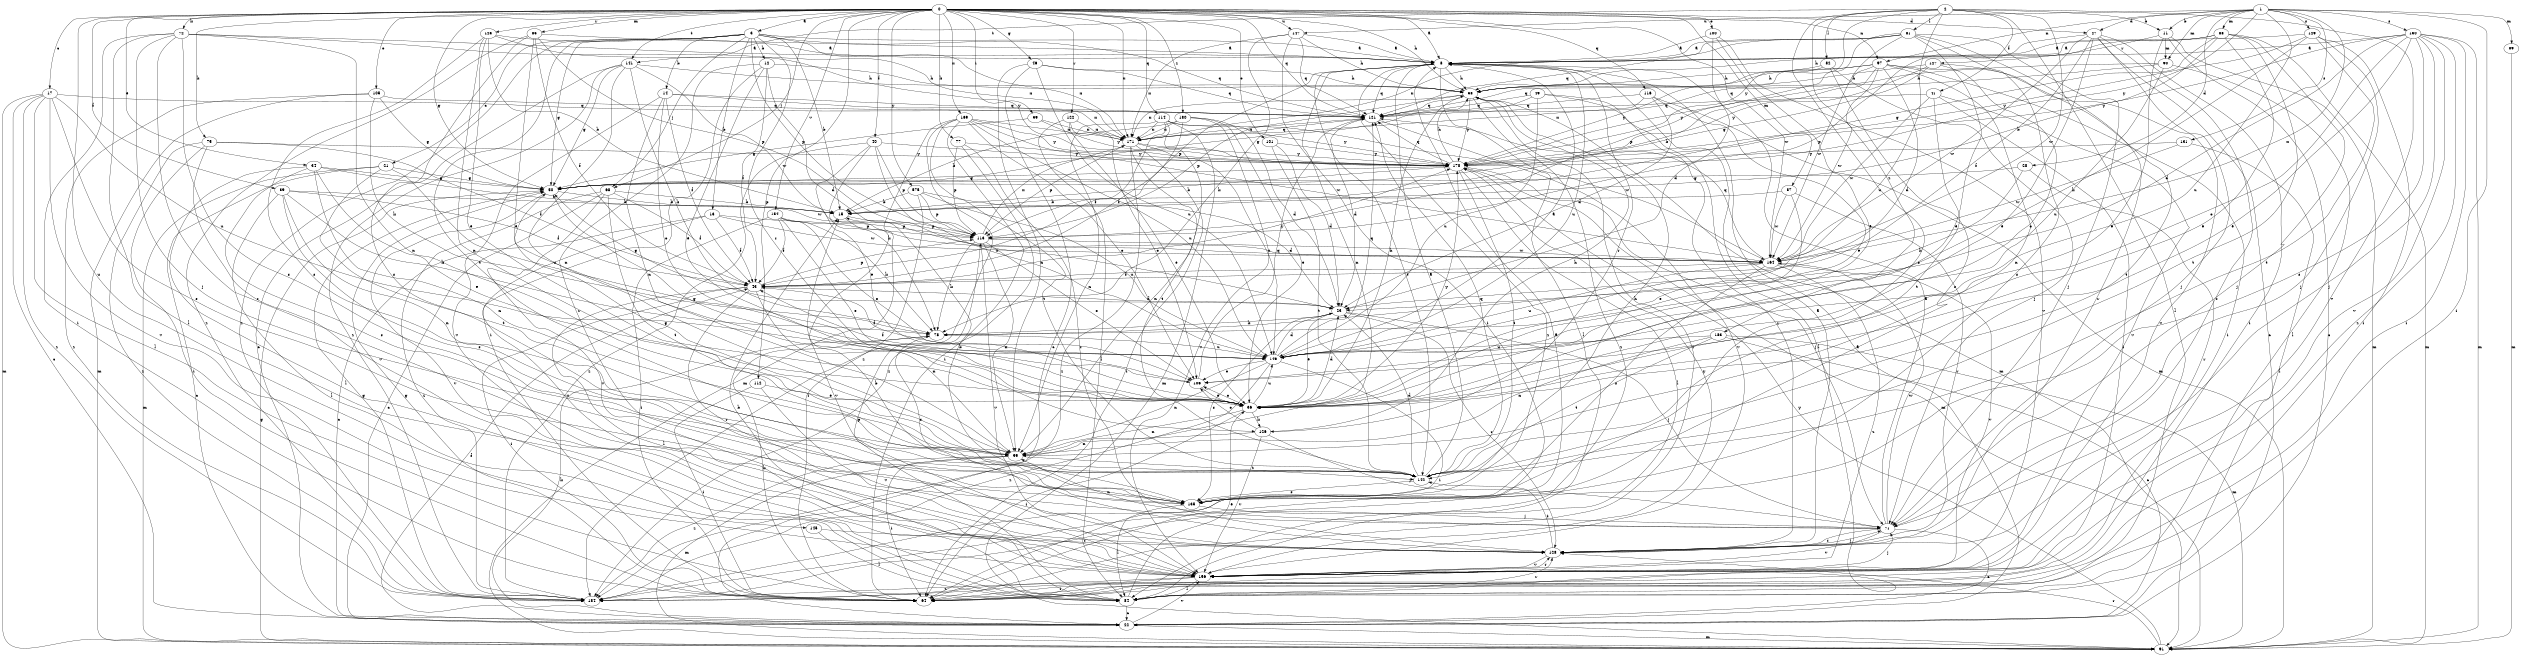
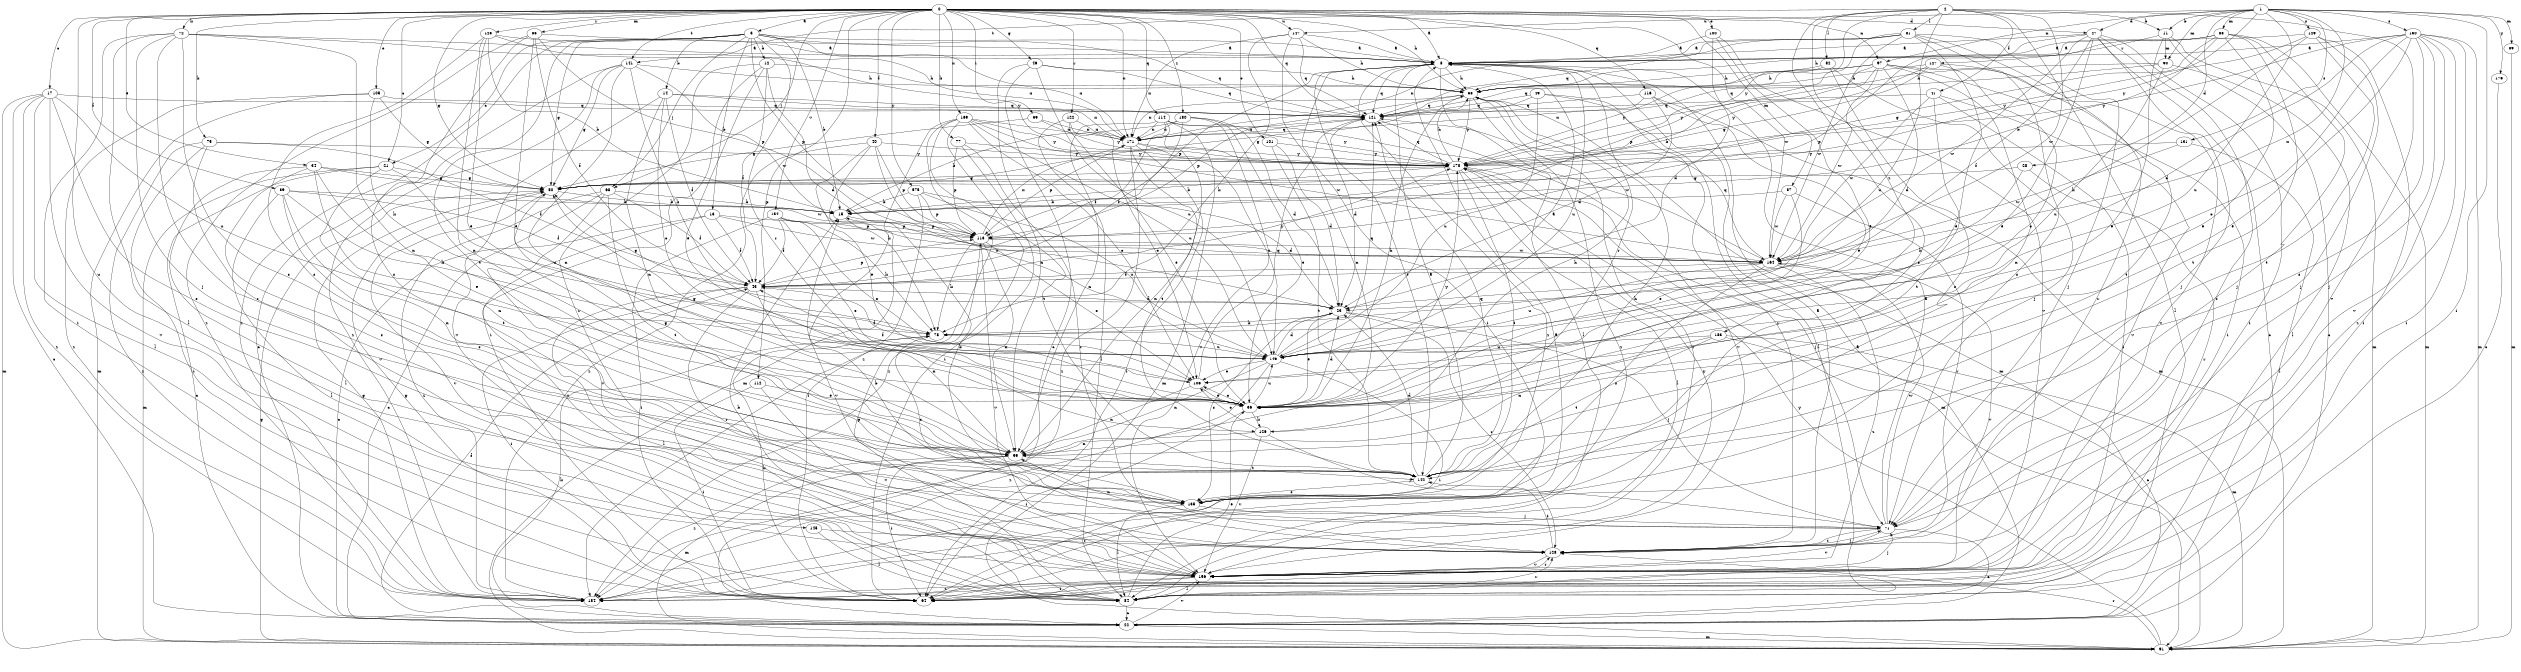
none -> (434, 19)
none -> (1769, 50)
none -> (2499, 79)
(1134, 430) -> (1107, 419)
